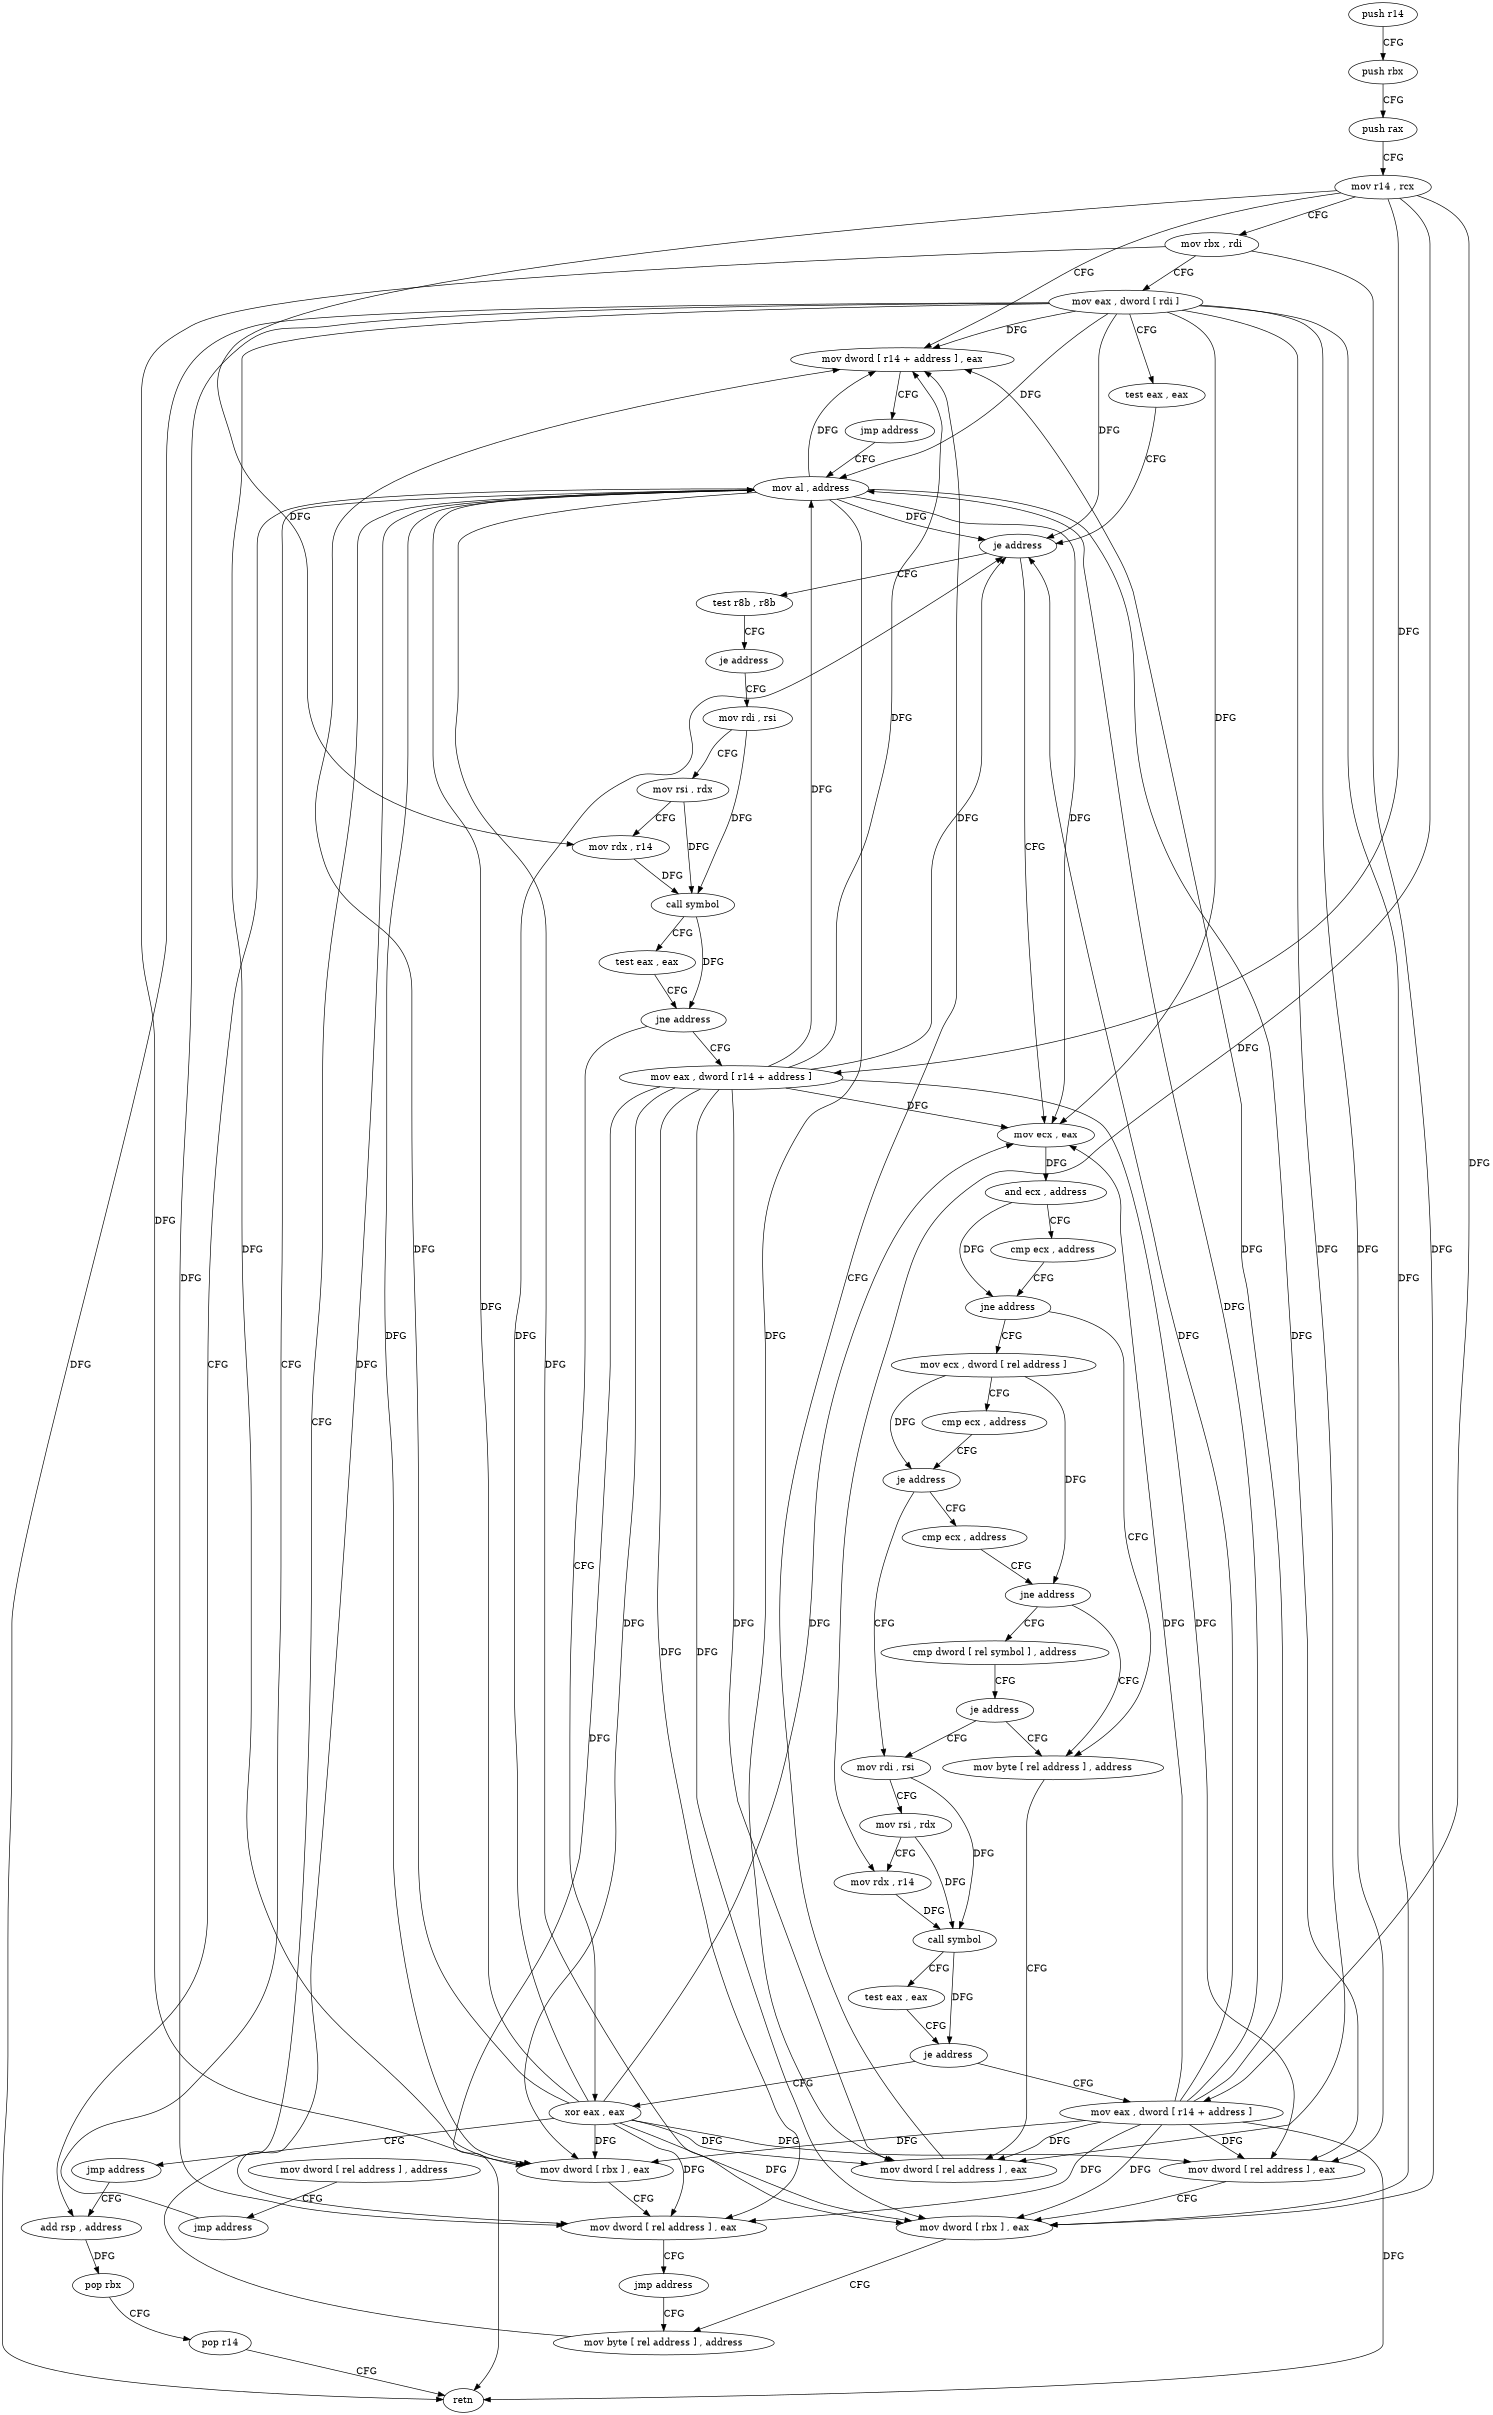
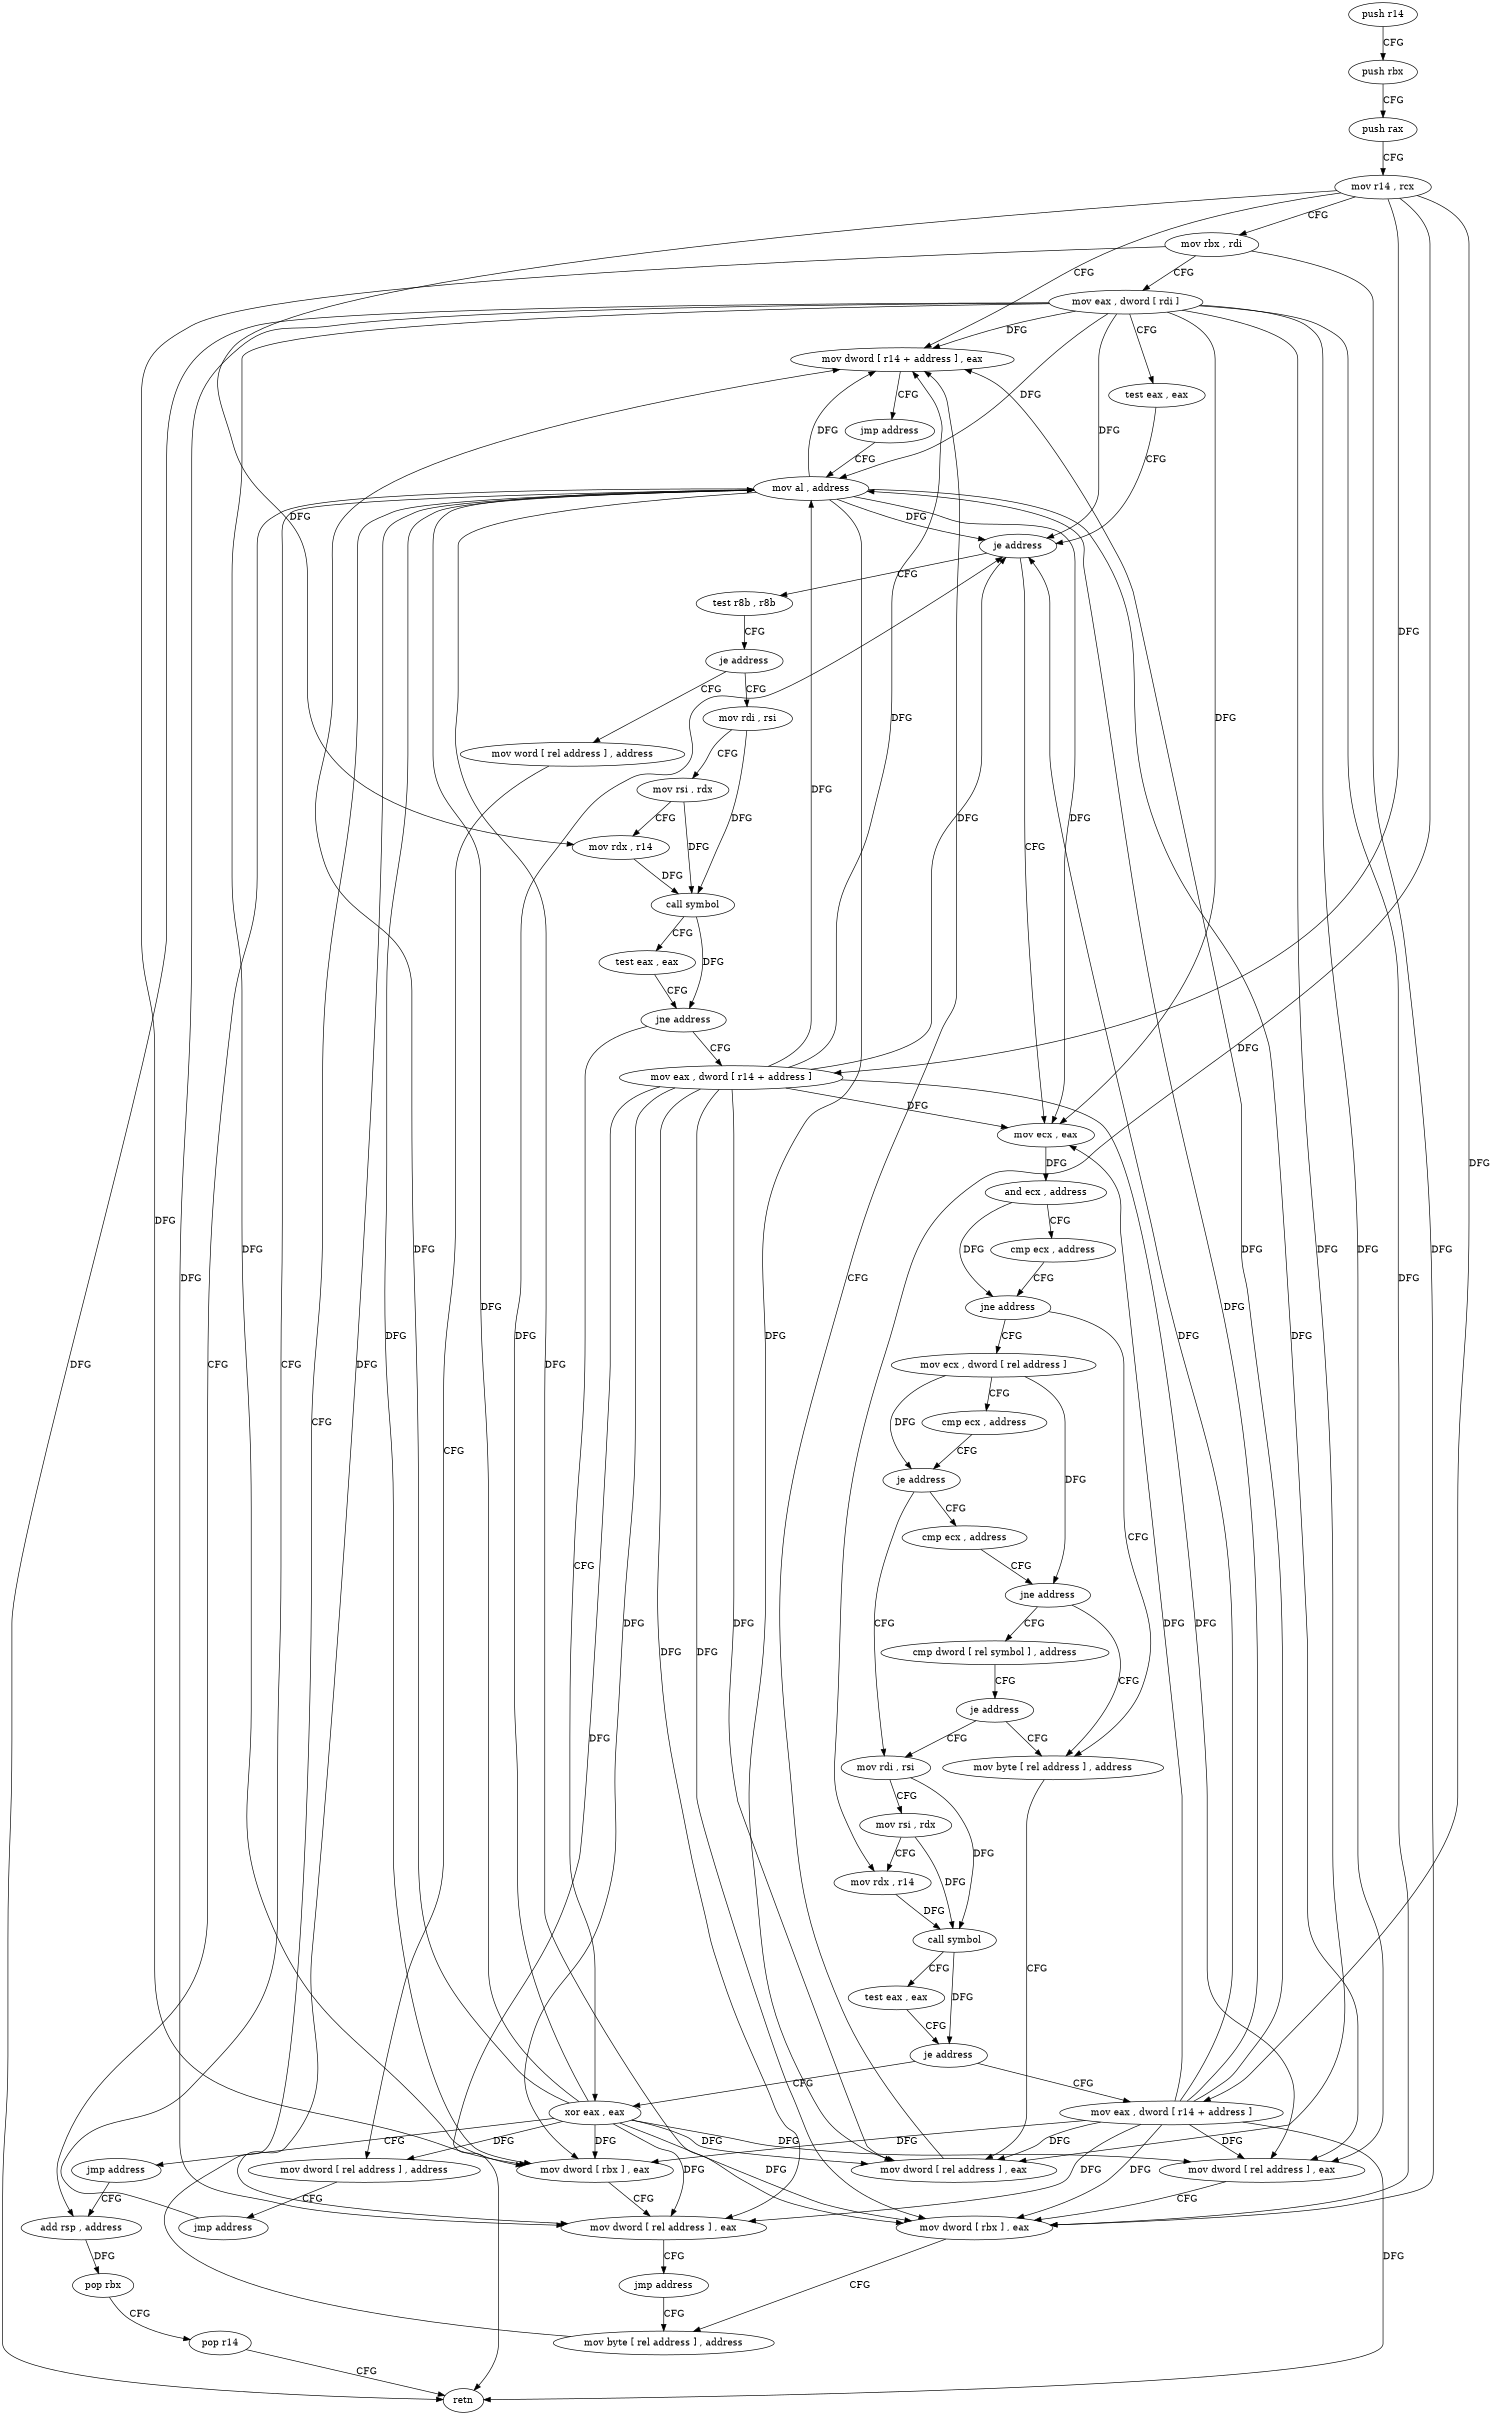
none -> (573, 754)
(810, 1614) -> (488, 2140)
